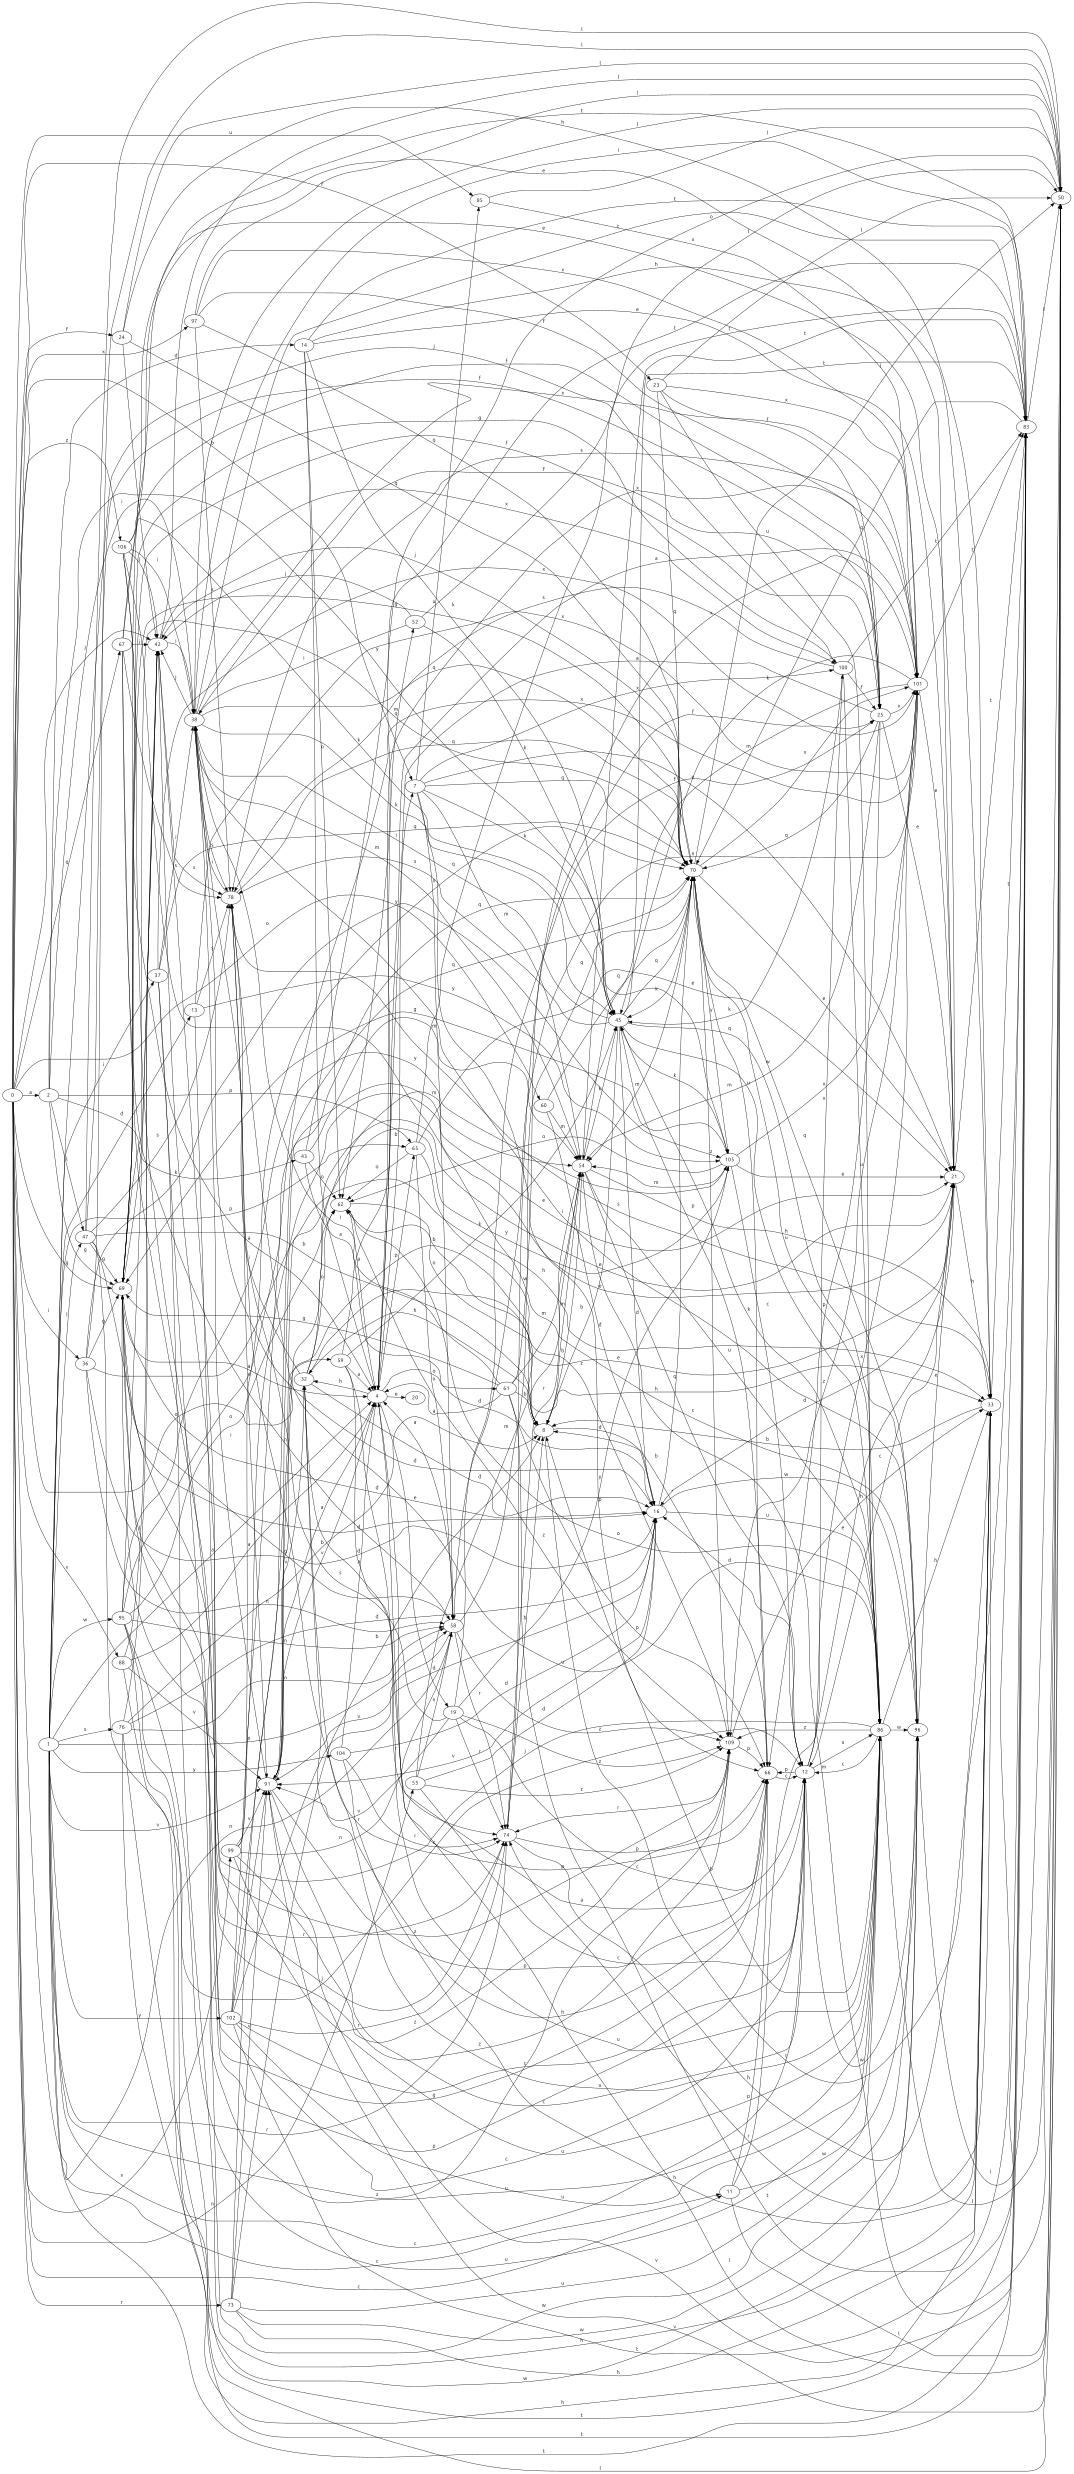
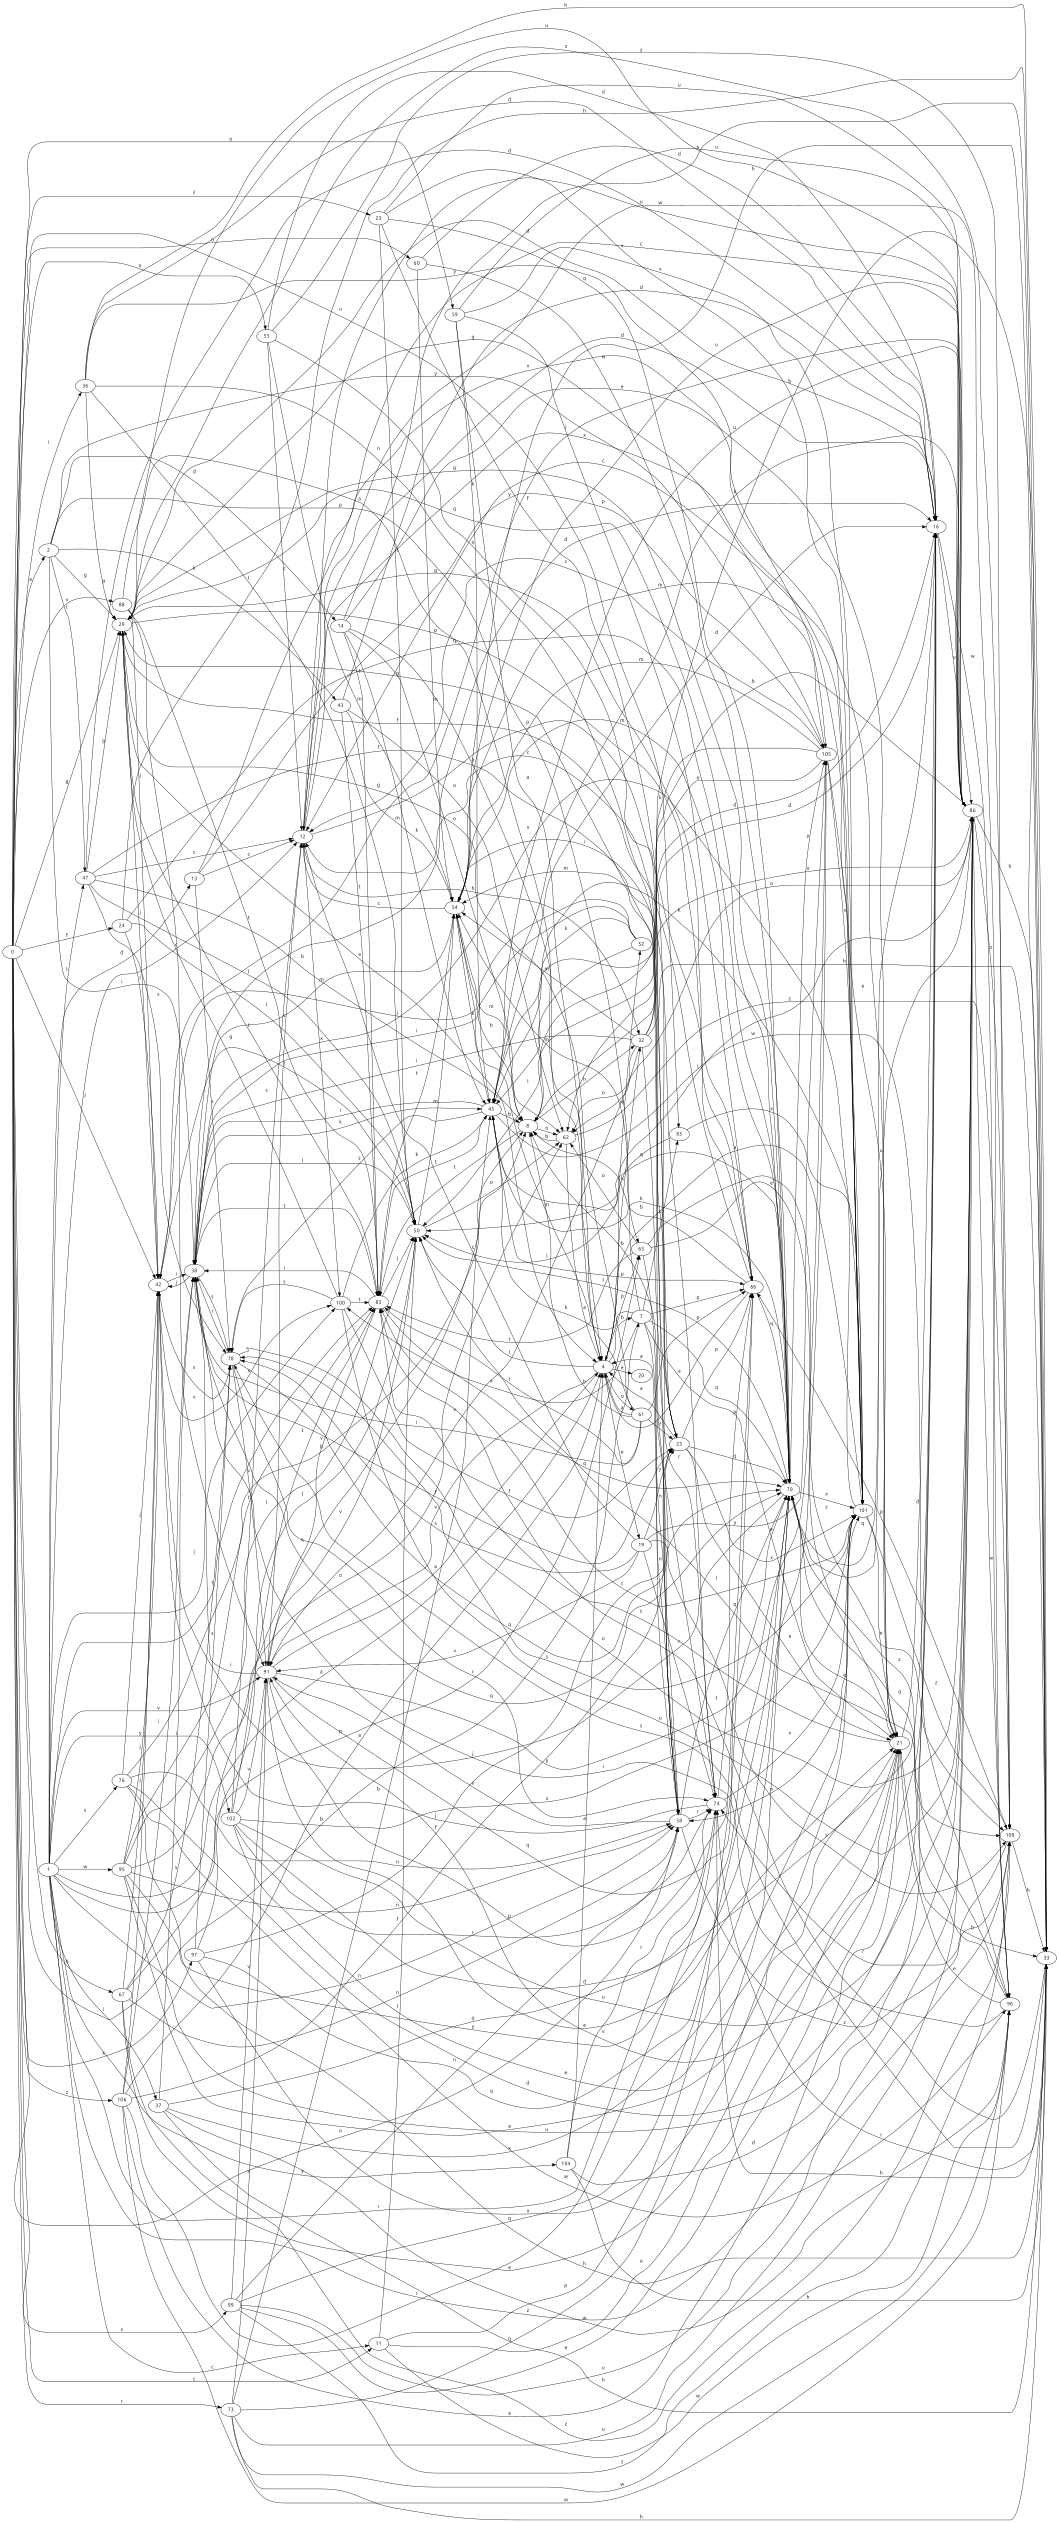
(122, 1289) -> (122, 625)
(287, 1565) -> (494, 1378)
